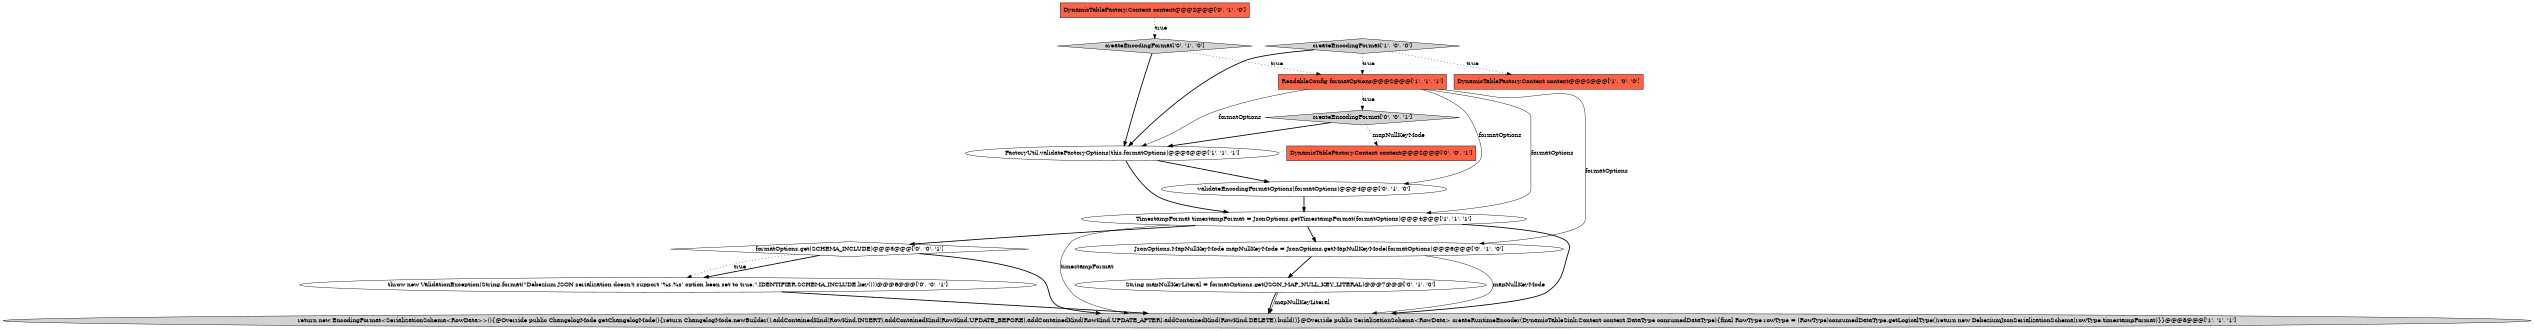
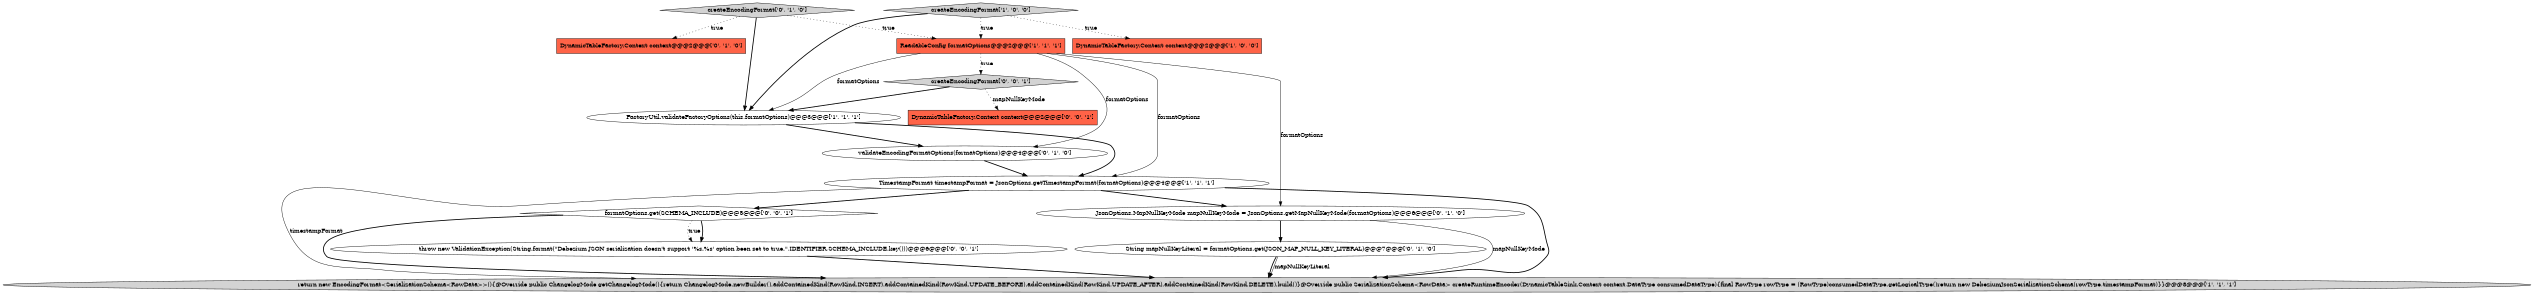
(1155, 26) -> (708, 27)
